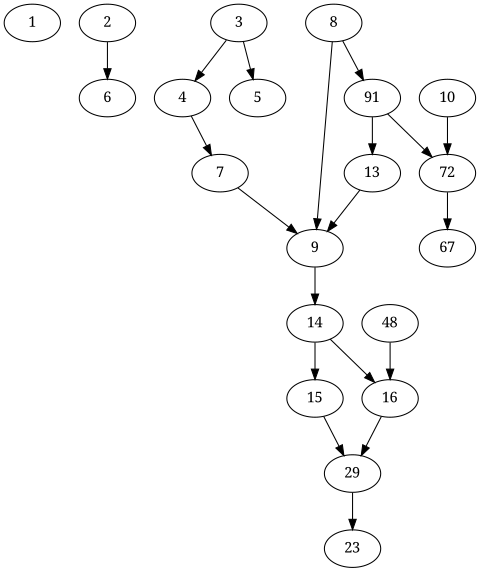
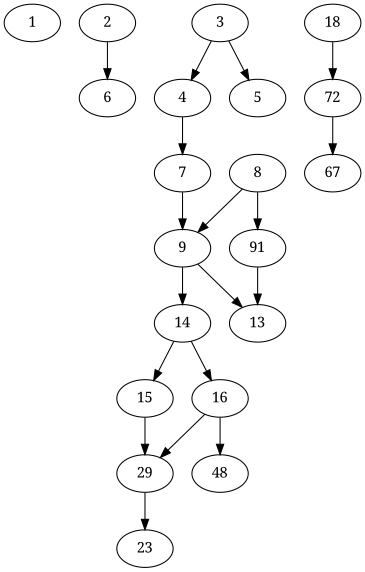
(447, 98) -> (333, 23)
(406, 132) -> none
(347, 207) -> (216, 282)
(390, 356) -> (220, 431)
